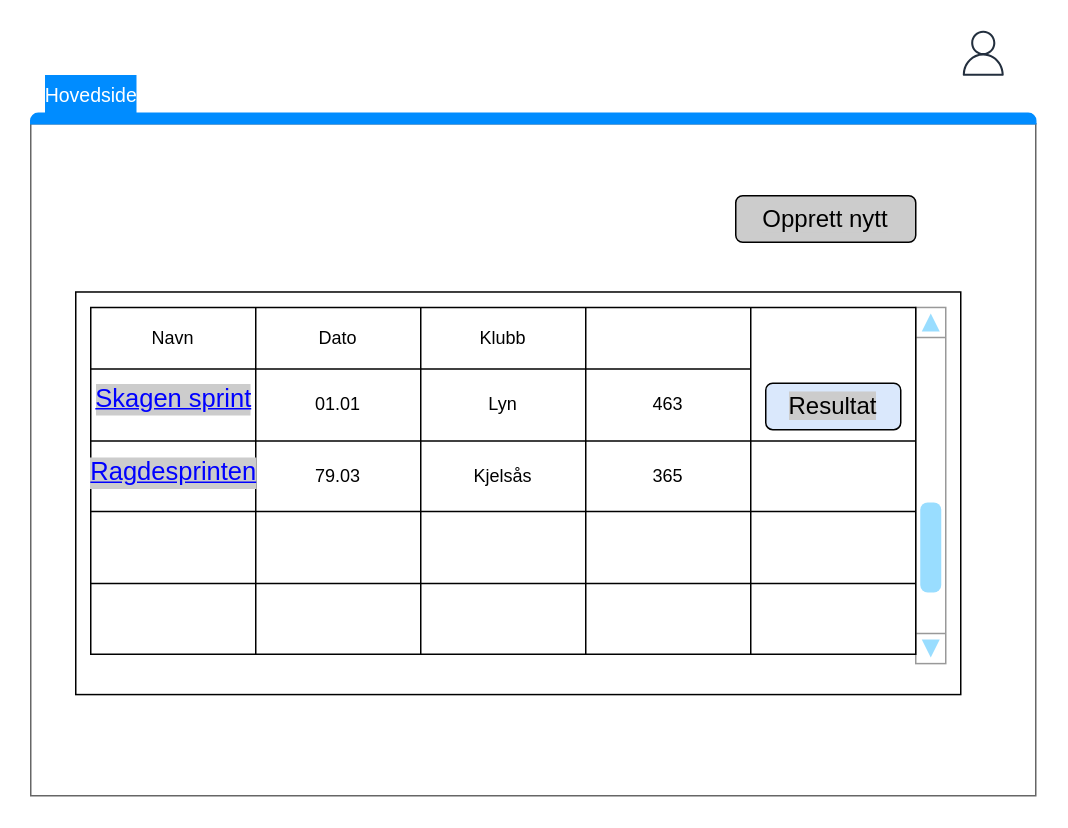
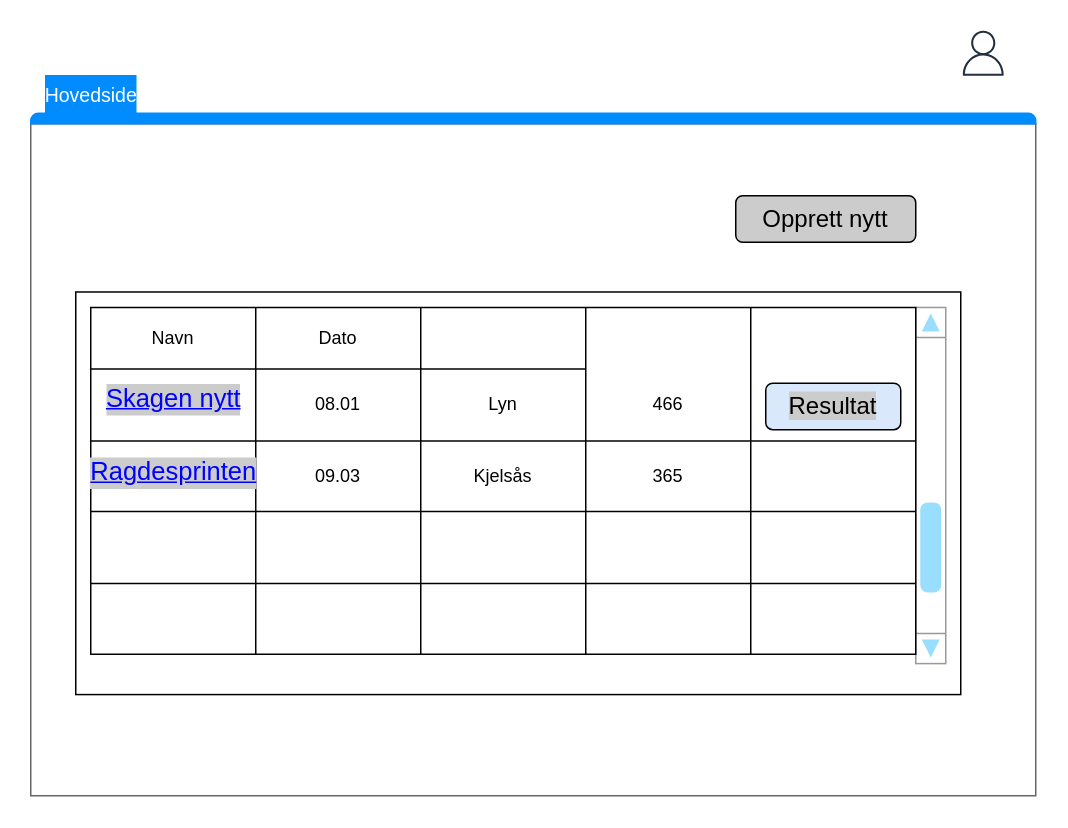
(503, 338) -> none
(174, 400) -> (174, 400)
(338, 404) -> (338, 404)
(668, 404) -> (668, 404)
(338, 476) -> (338, 476)
